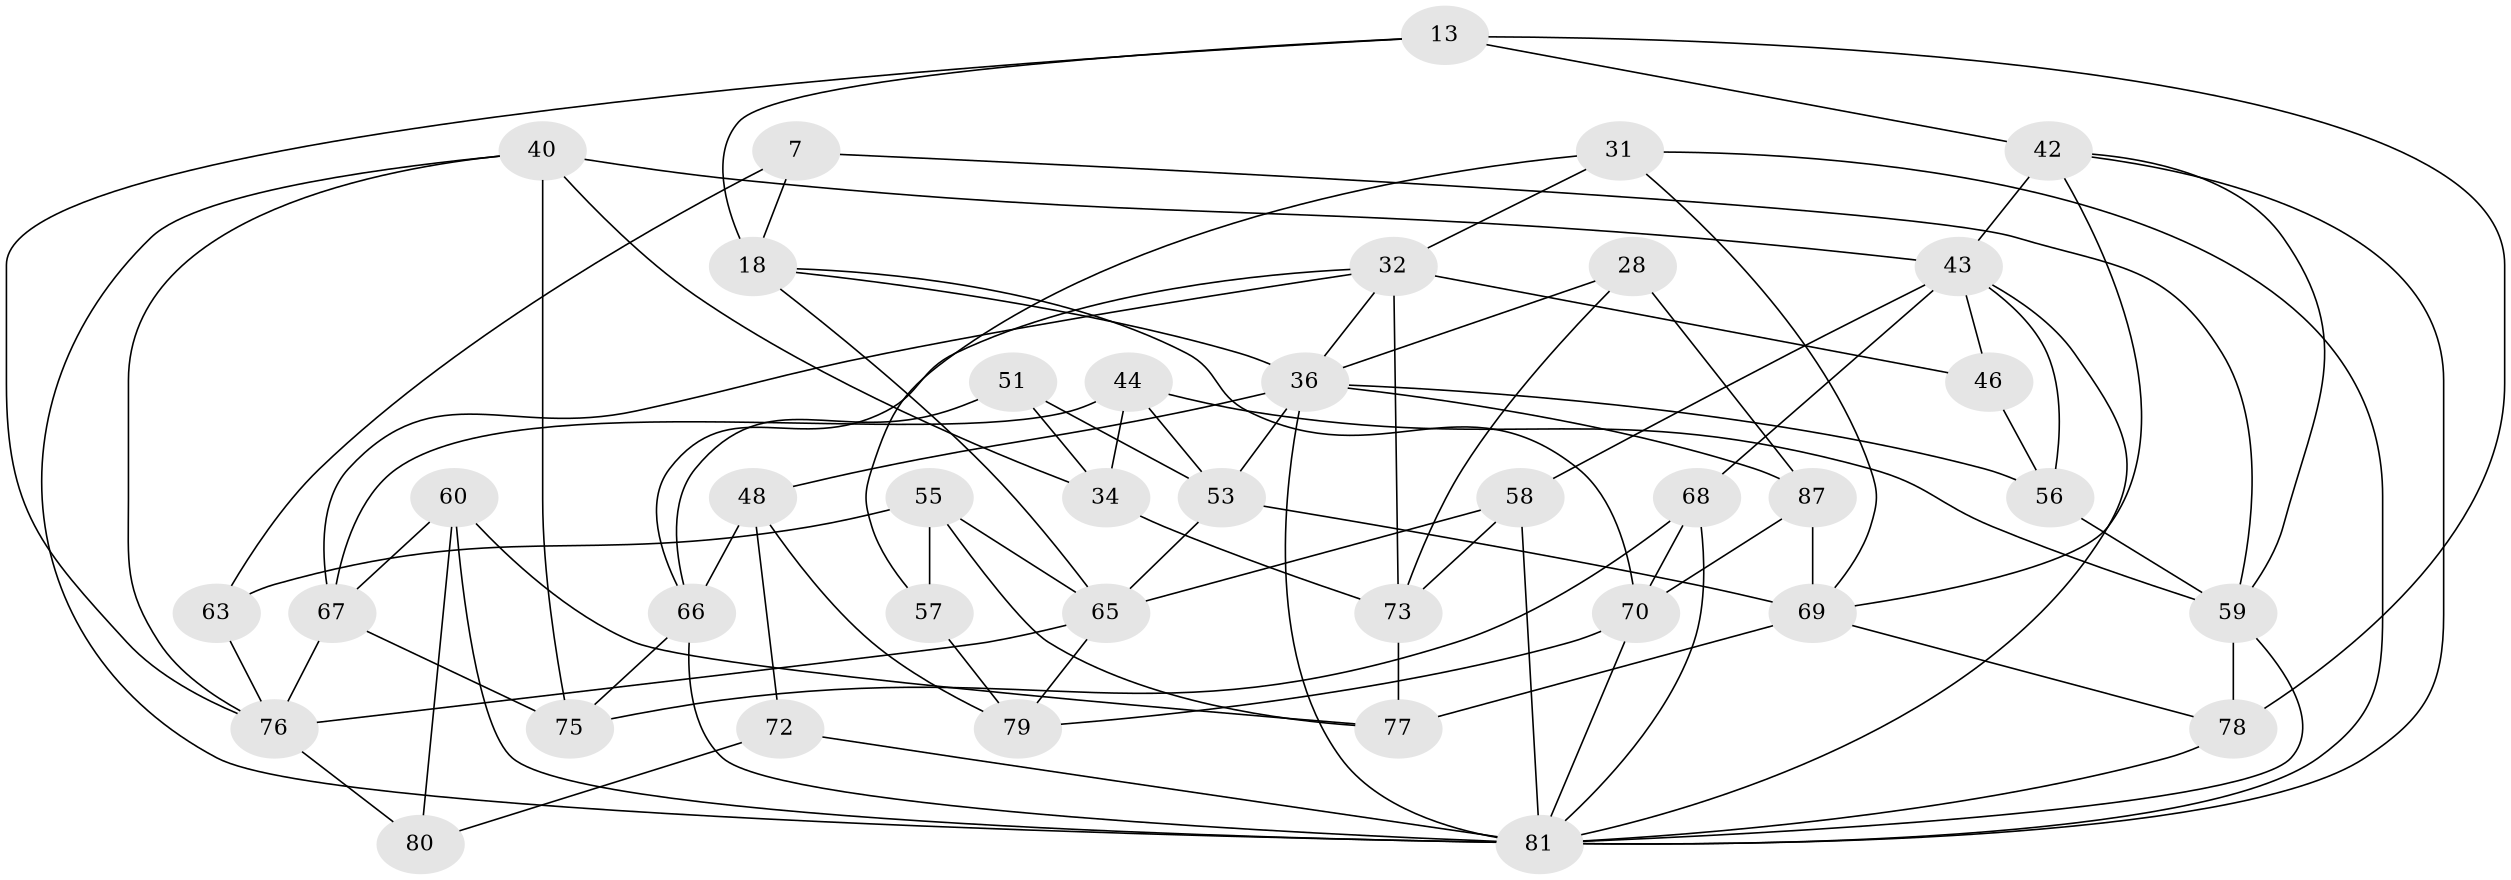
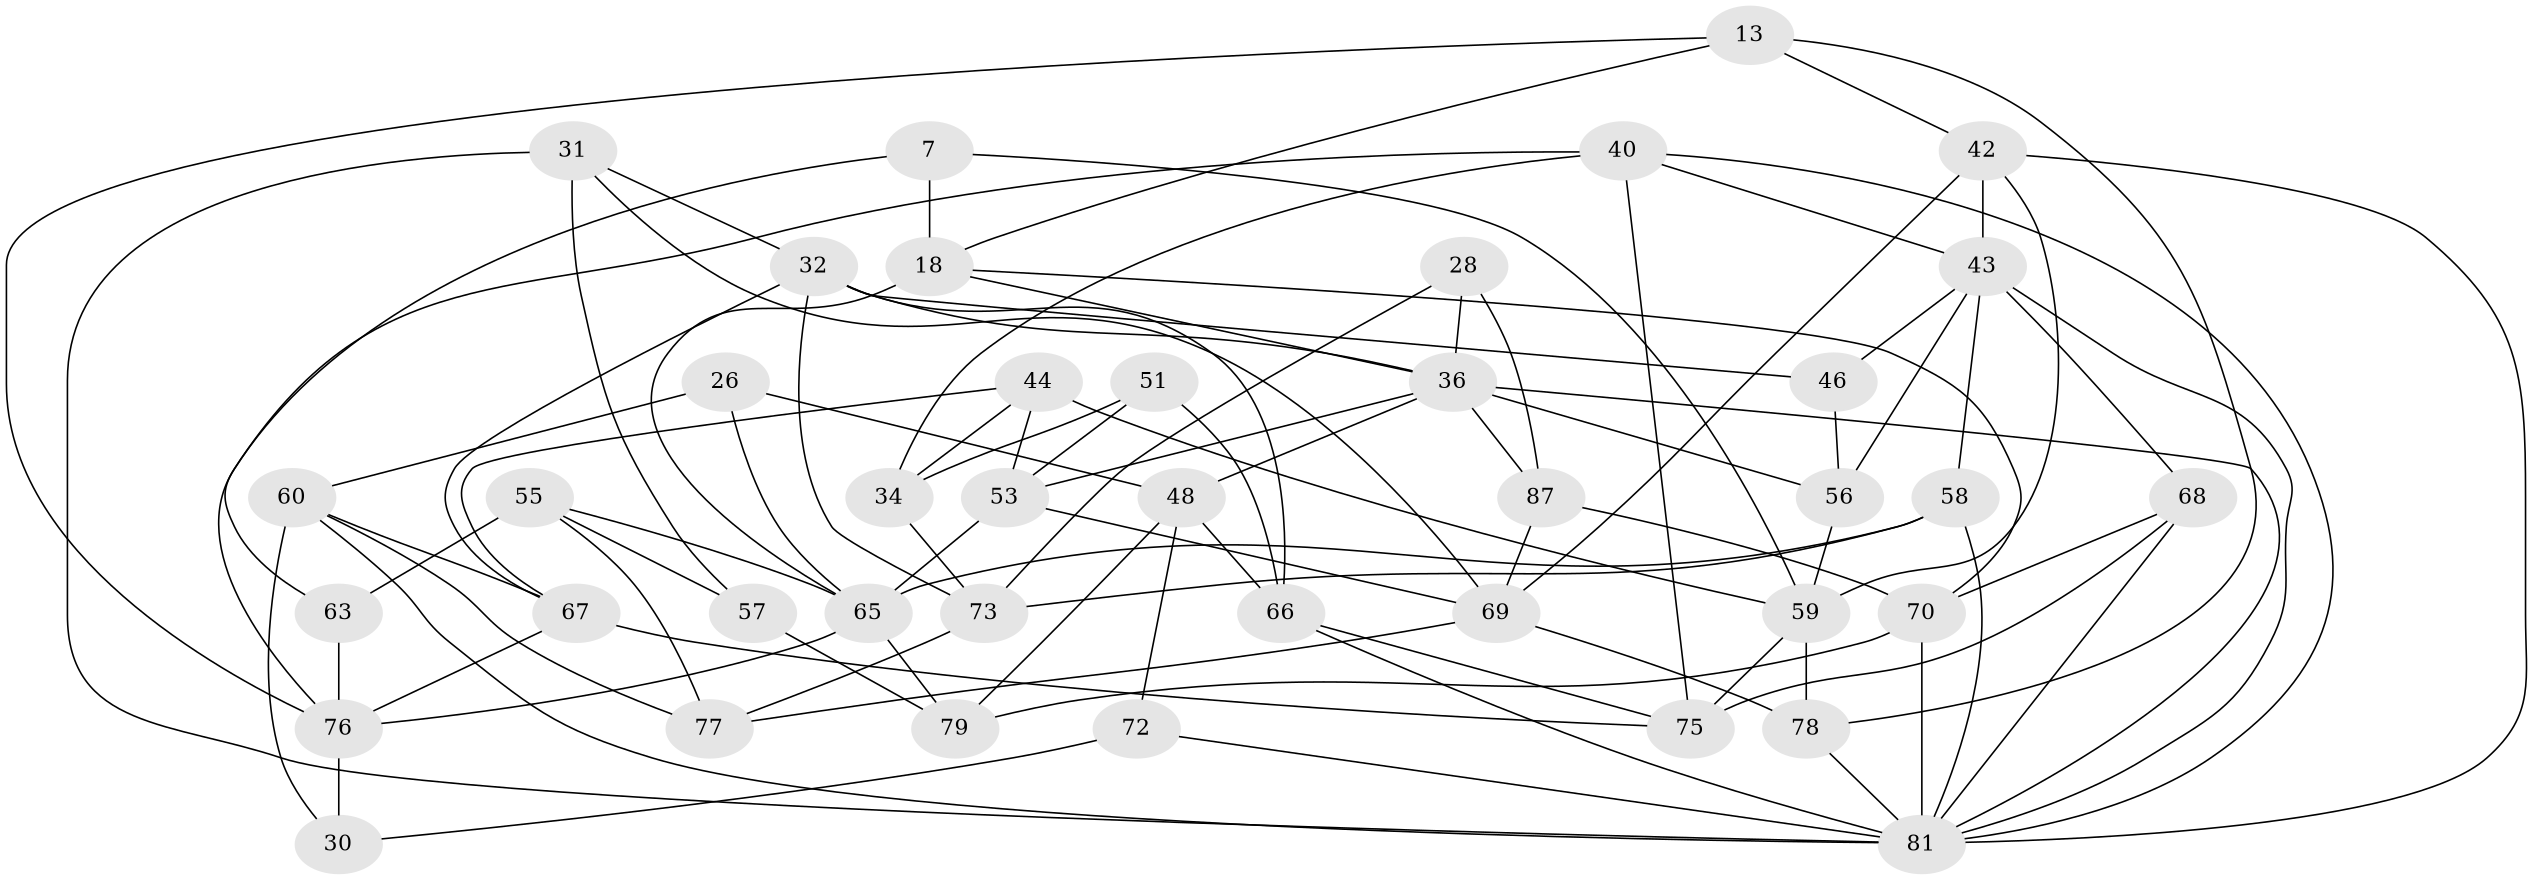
none -> (726, 382)
(2008, 814) -> (1740, 679)
(421, 845) -> (339, 845)
